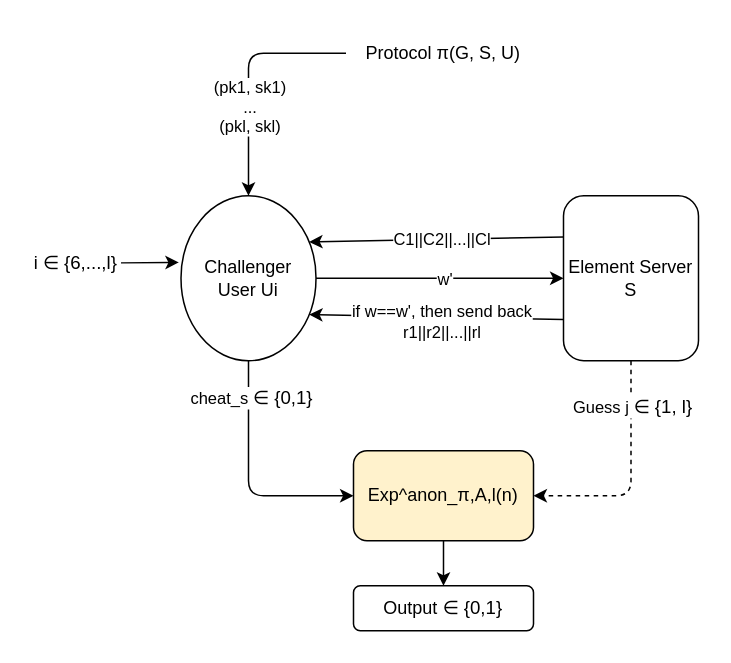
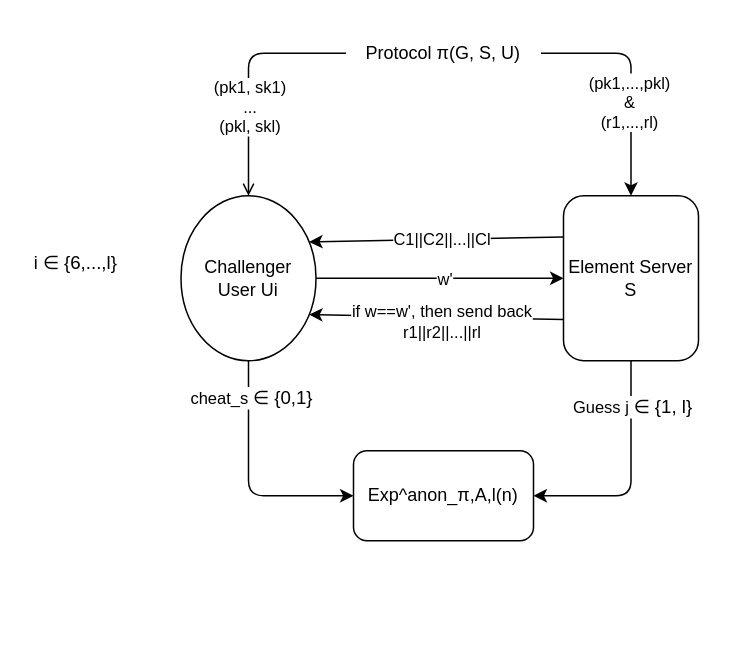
none -> (591, 53)
(248, 184) -> (248, 186)
(145, 263) -> none
(623, 494) -> (623, 494)
(443, 496) -> (443, 496)
(443, 558) -> none
(443, 608) -> none
